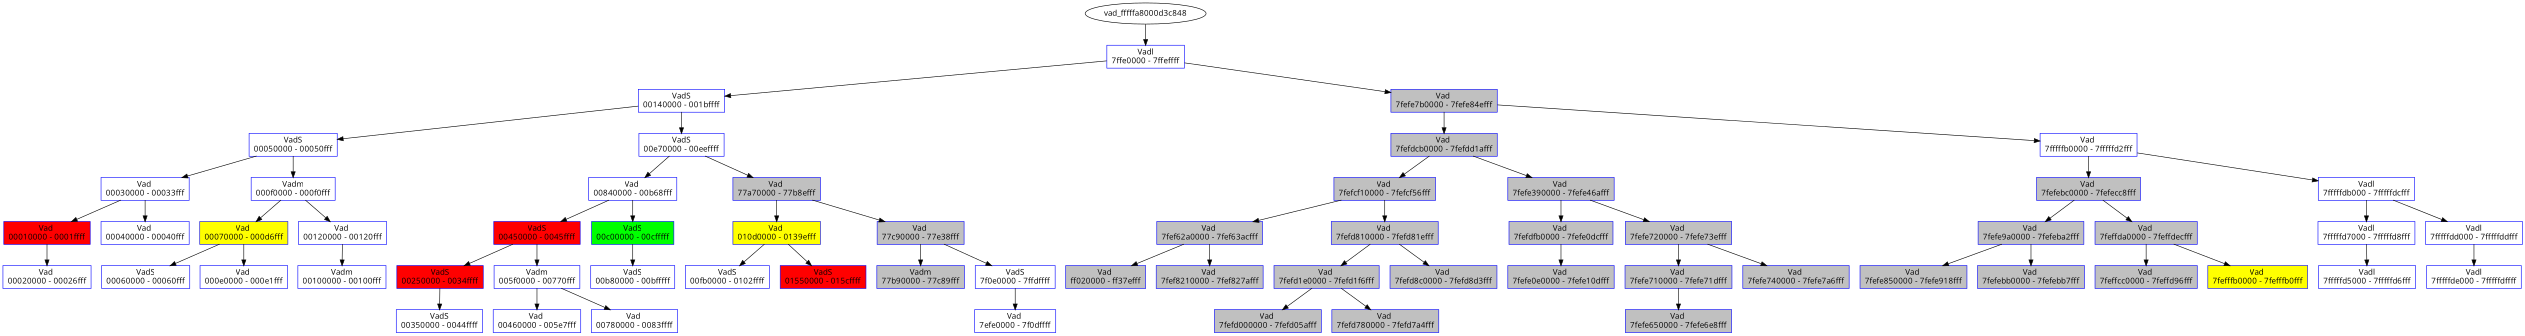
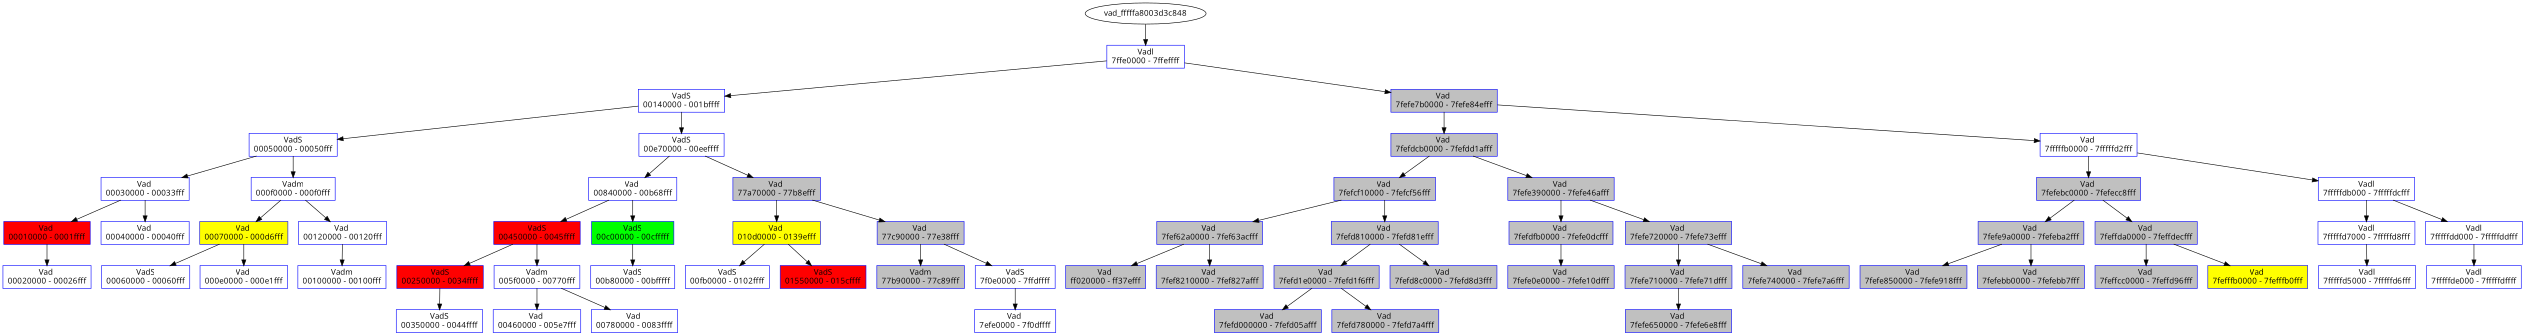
(1146, 14) -> (1146, 14)
